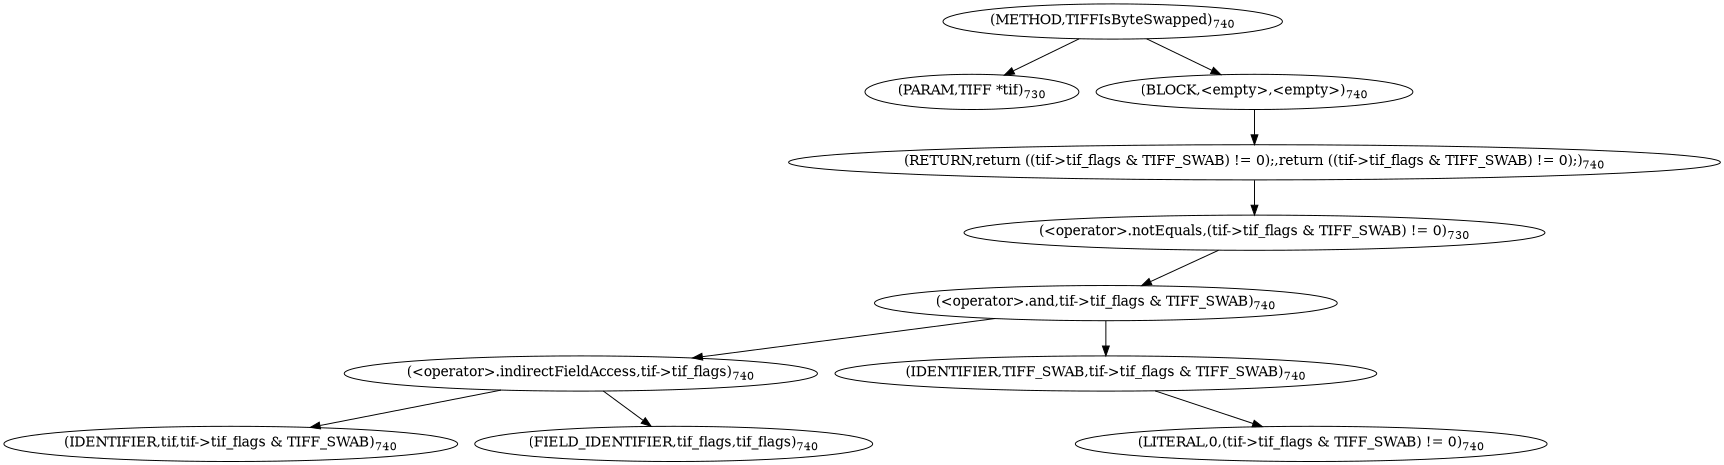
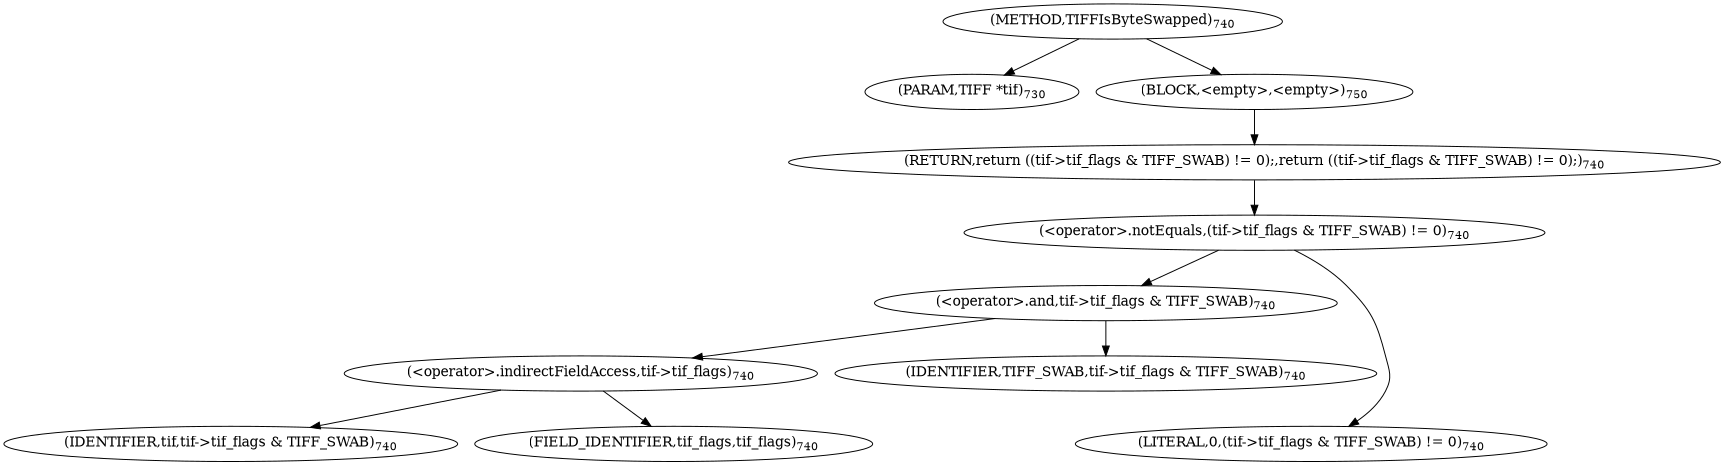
(1357, 90) -> (1357, 90)
(1459, 231) -> (1459, 231)
(1204, 407) -> (1375, 324)
